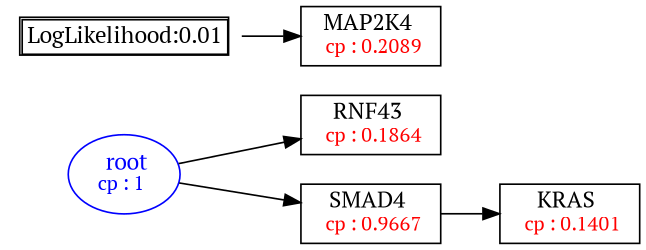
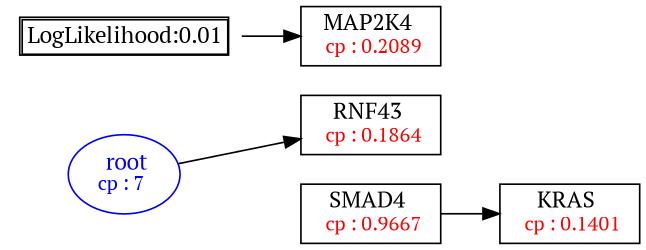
(124, 184) -> (124, 184)
(232, 191) -> none
